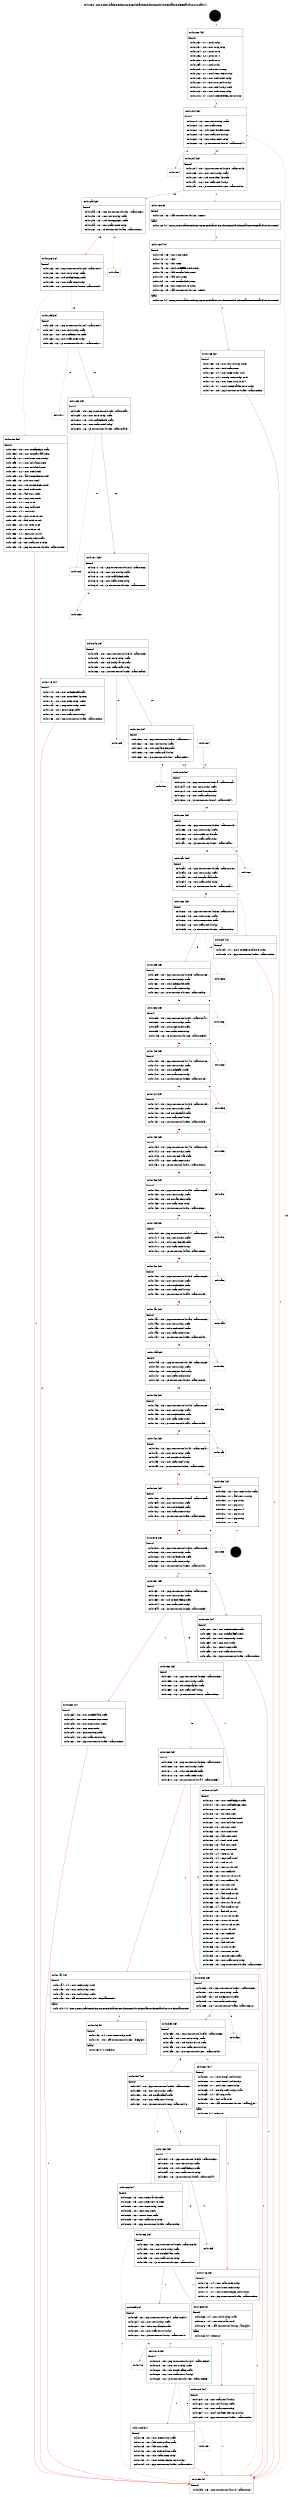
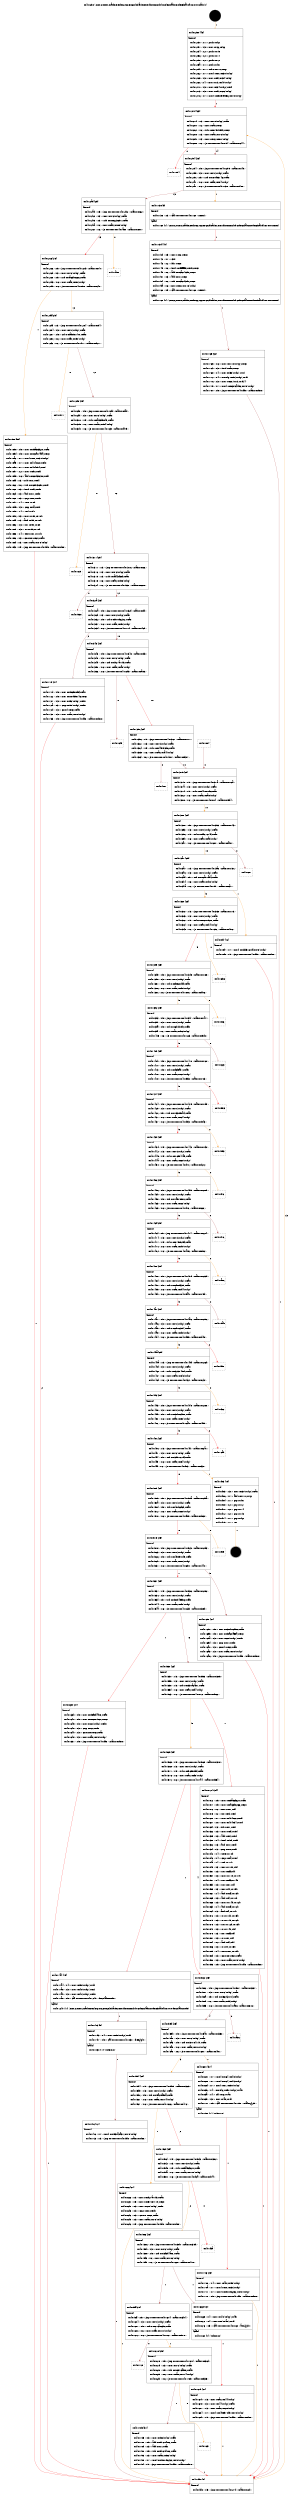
none -> (117, 615)
none -> (115, 2131)
